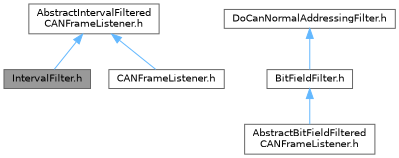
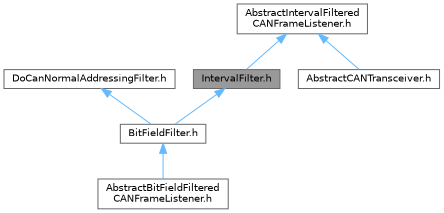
(167, 79) -> (369, 79)
none -> (196, 109)
